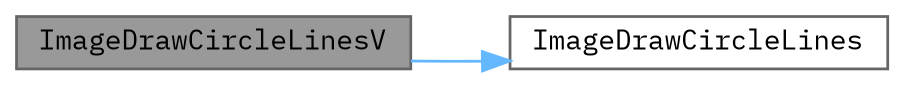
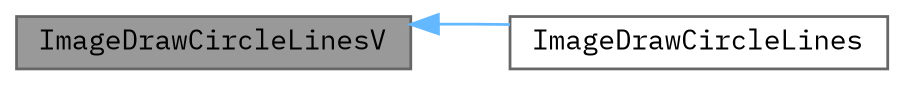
(447, 61) -> (474, 24)
